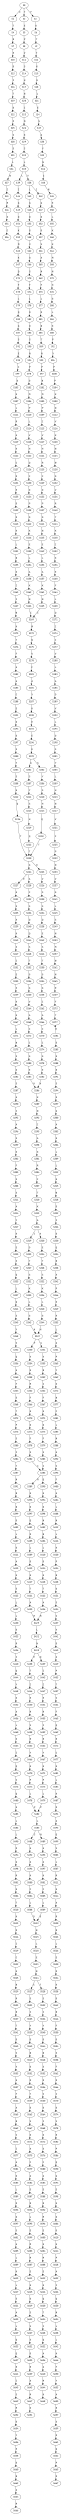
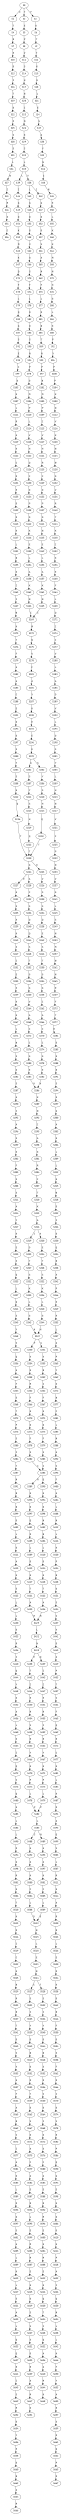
(55, 1030) -> (53, 1028)
